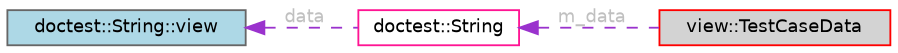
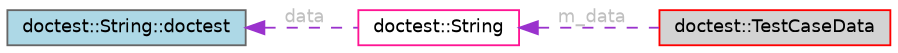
(127, 28) -> (127, 28)
(775, 28) -> (775, 28)
